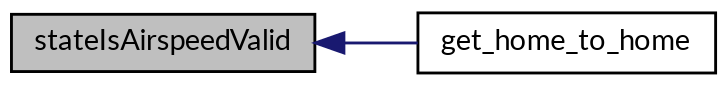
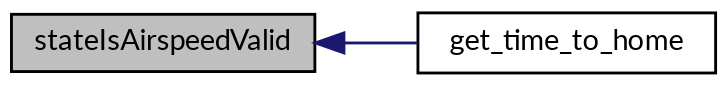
(567, 43) -> (567, 43)
